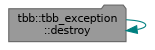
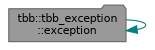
(67, 25) -> (67, 25)
